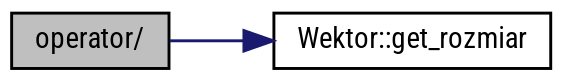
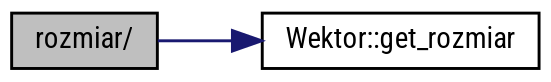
(90, 41) -> (85, 41)
